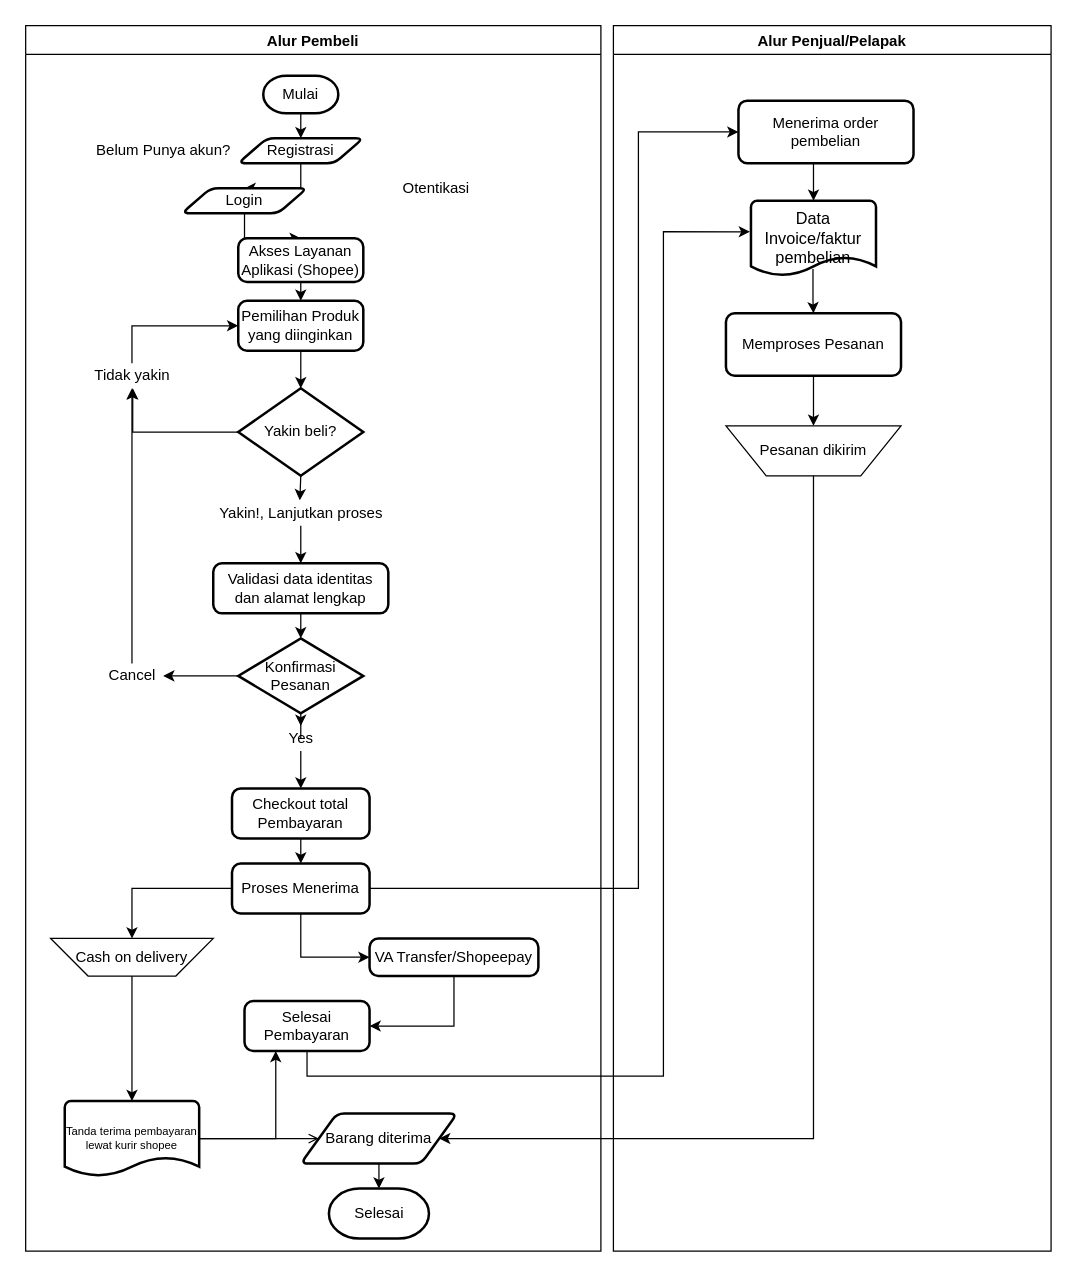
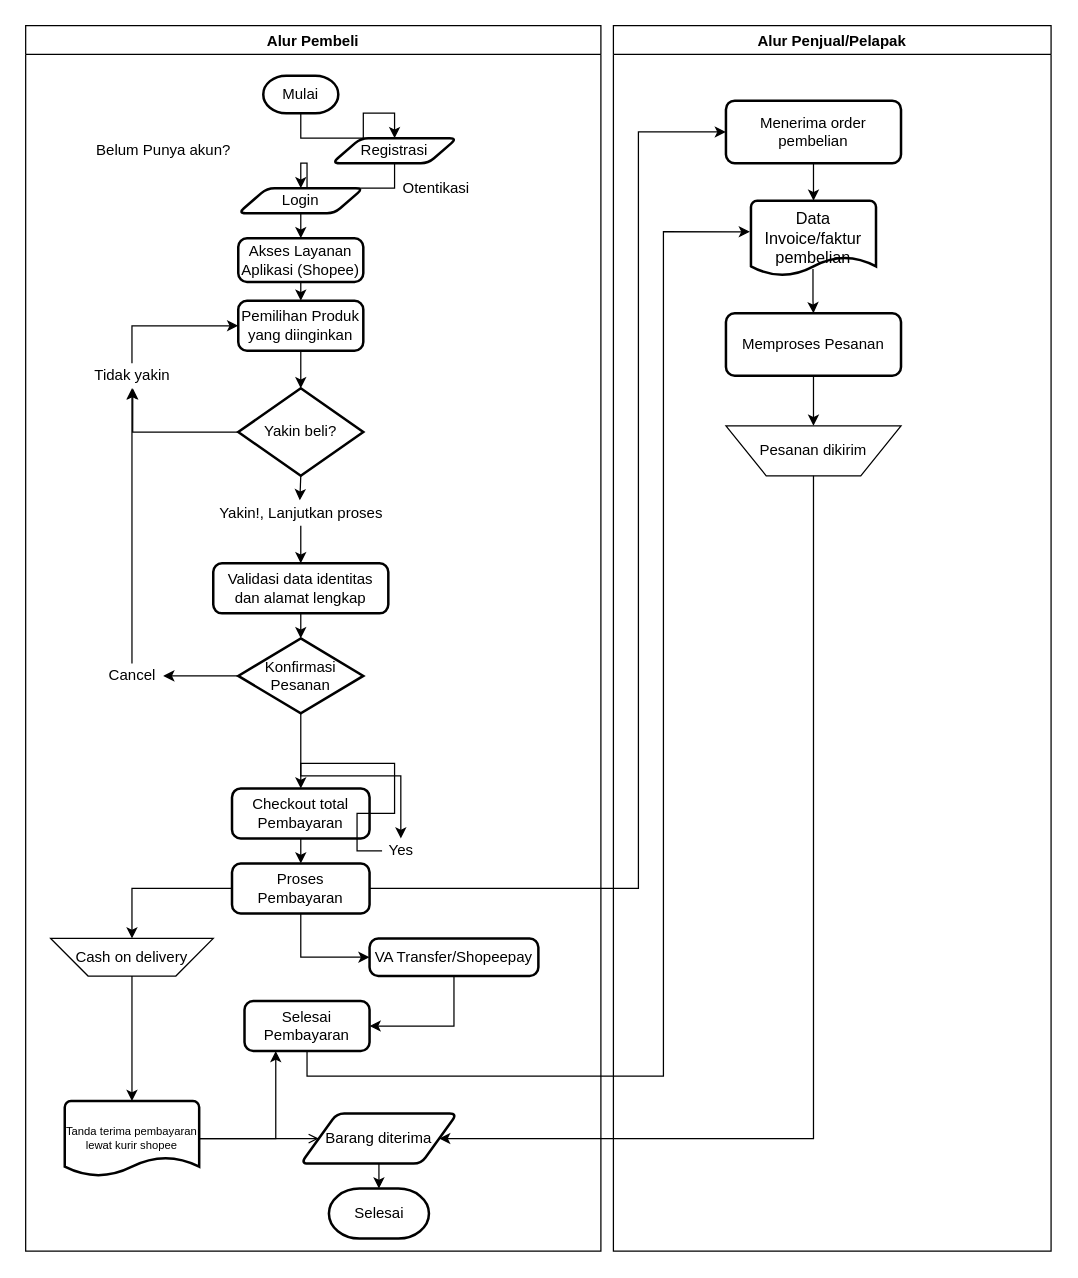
(826, 132) -> (813, 132)
(301, 151) -> (394, 151)
(244, 201) -> (301, 201)
(301, 738) -> (401, 851)
(301, 888) -> (301, 888)
